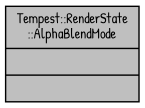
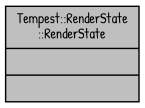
(72, 34) -> (72, 34)
